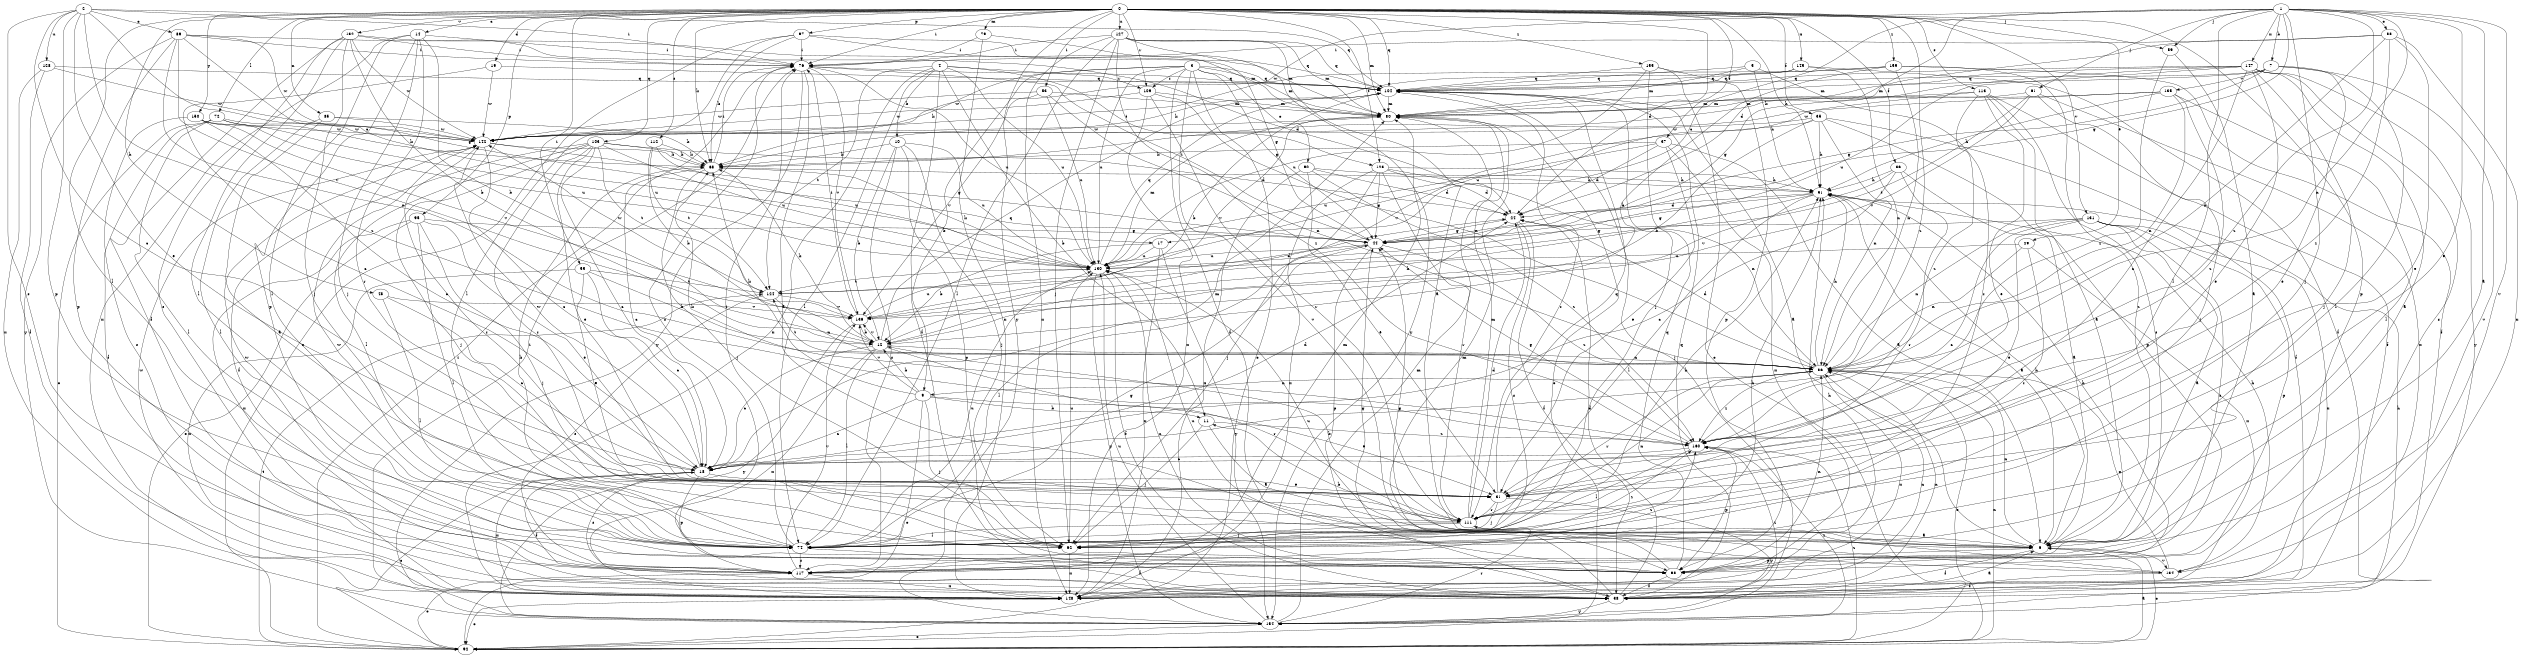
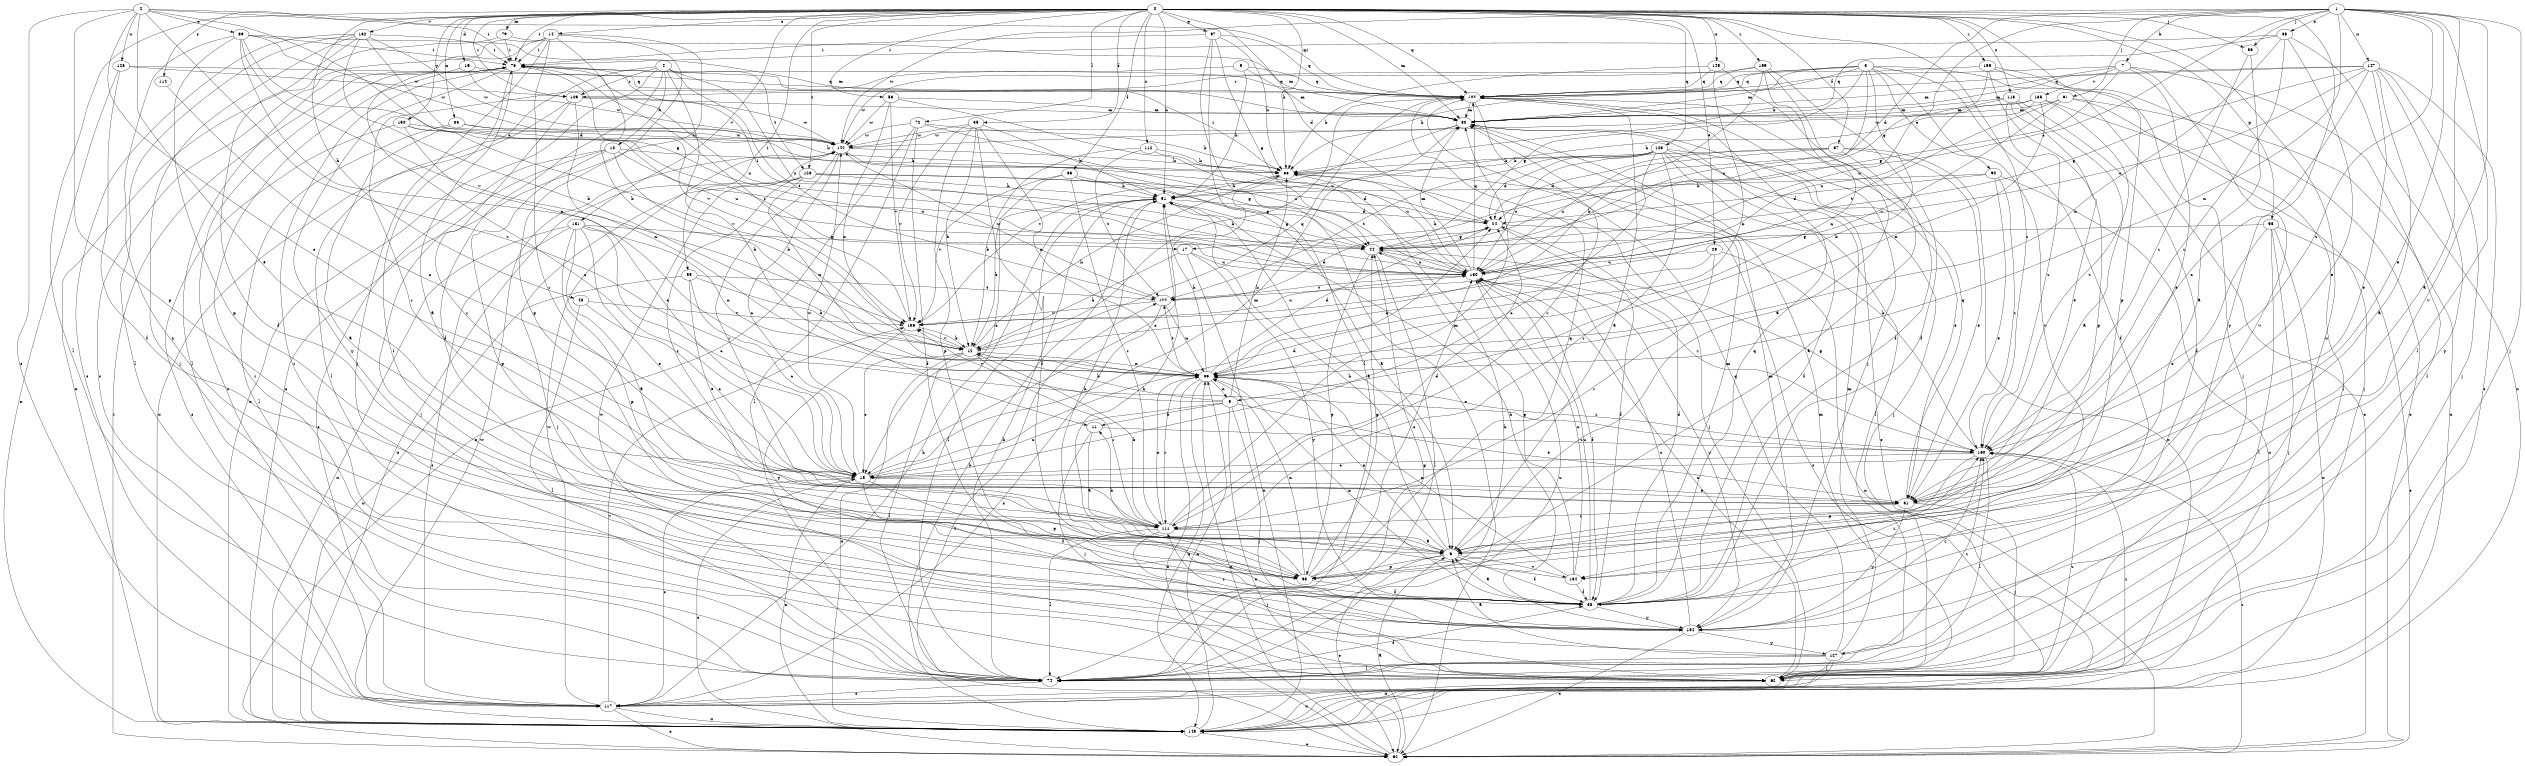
none -> (163, 82)
(261, 114) -> (346, 82)
(1426, 277) -> (1761, 643)
(2139, 307) -> (1778, 313)
(1592, 558) -> (100, 389)
